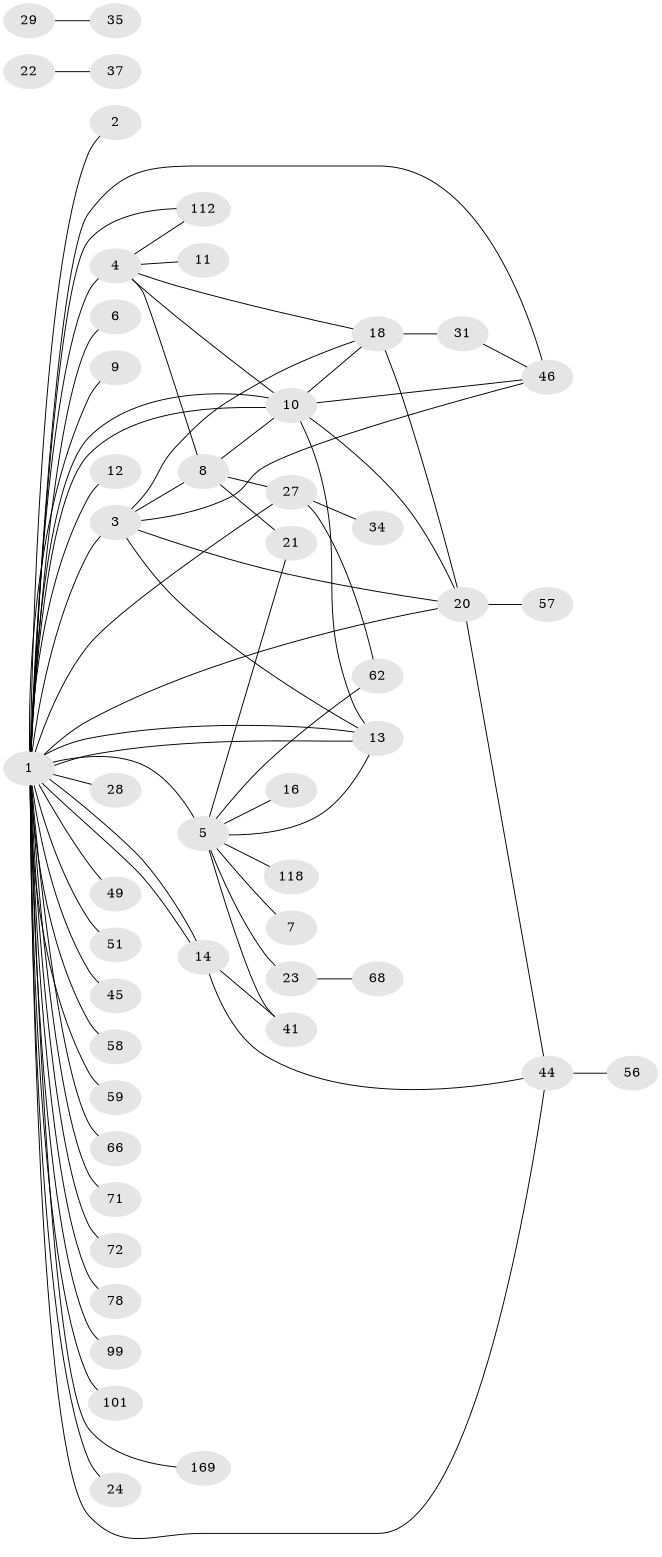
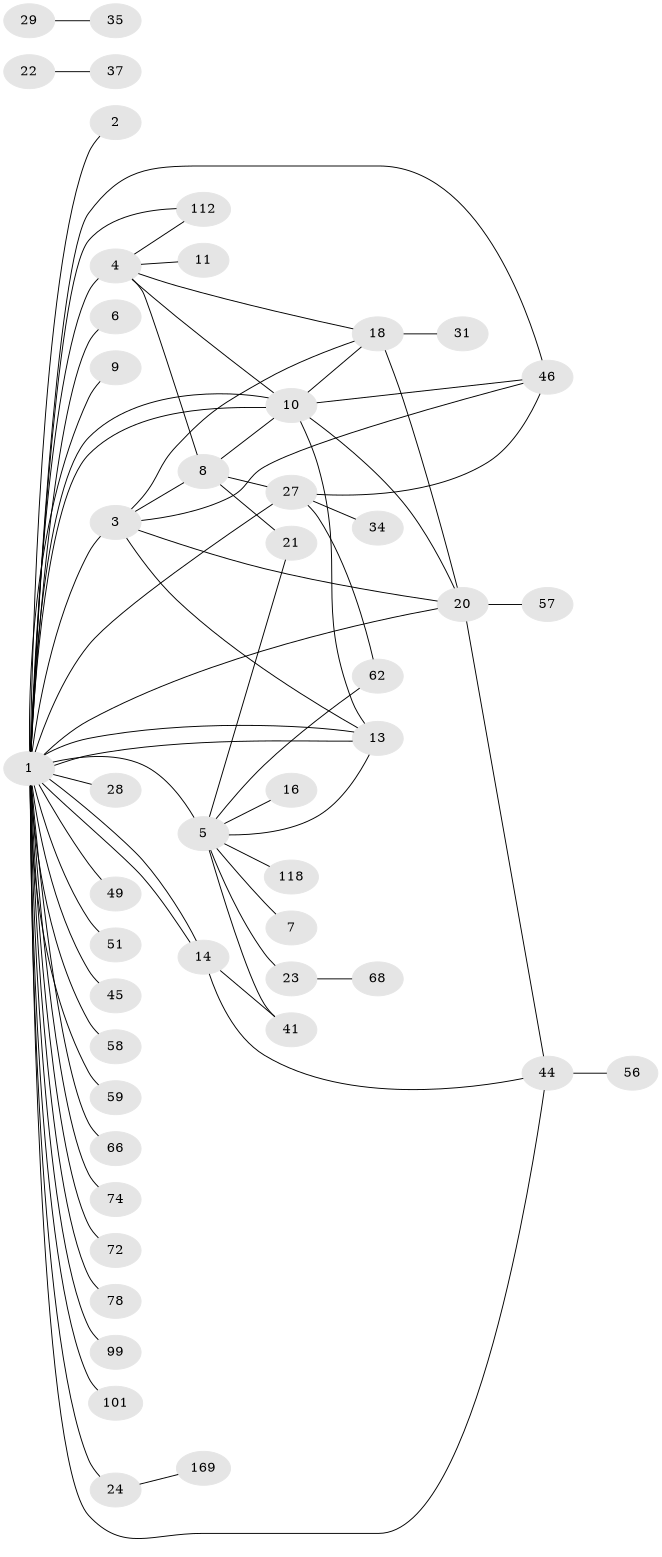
(505, 356) -> (447, 481)
(116, 472) -> none
(48, 1158) -> (159, 1479)
(116, 1200) -> (116, 1200)
